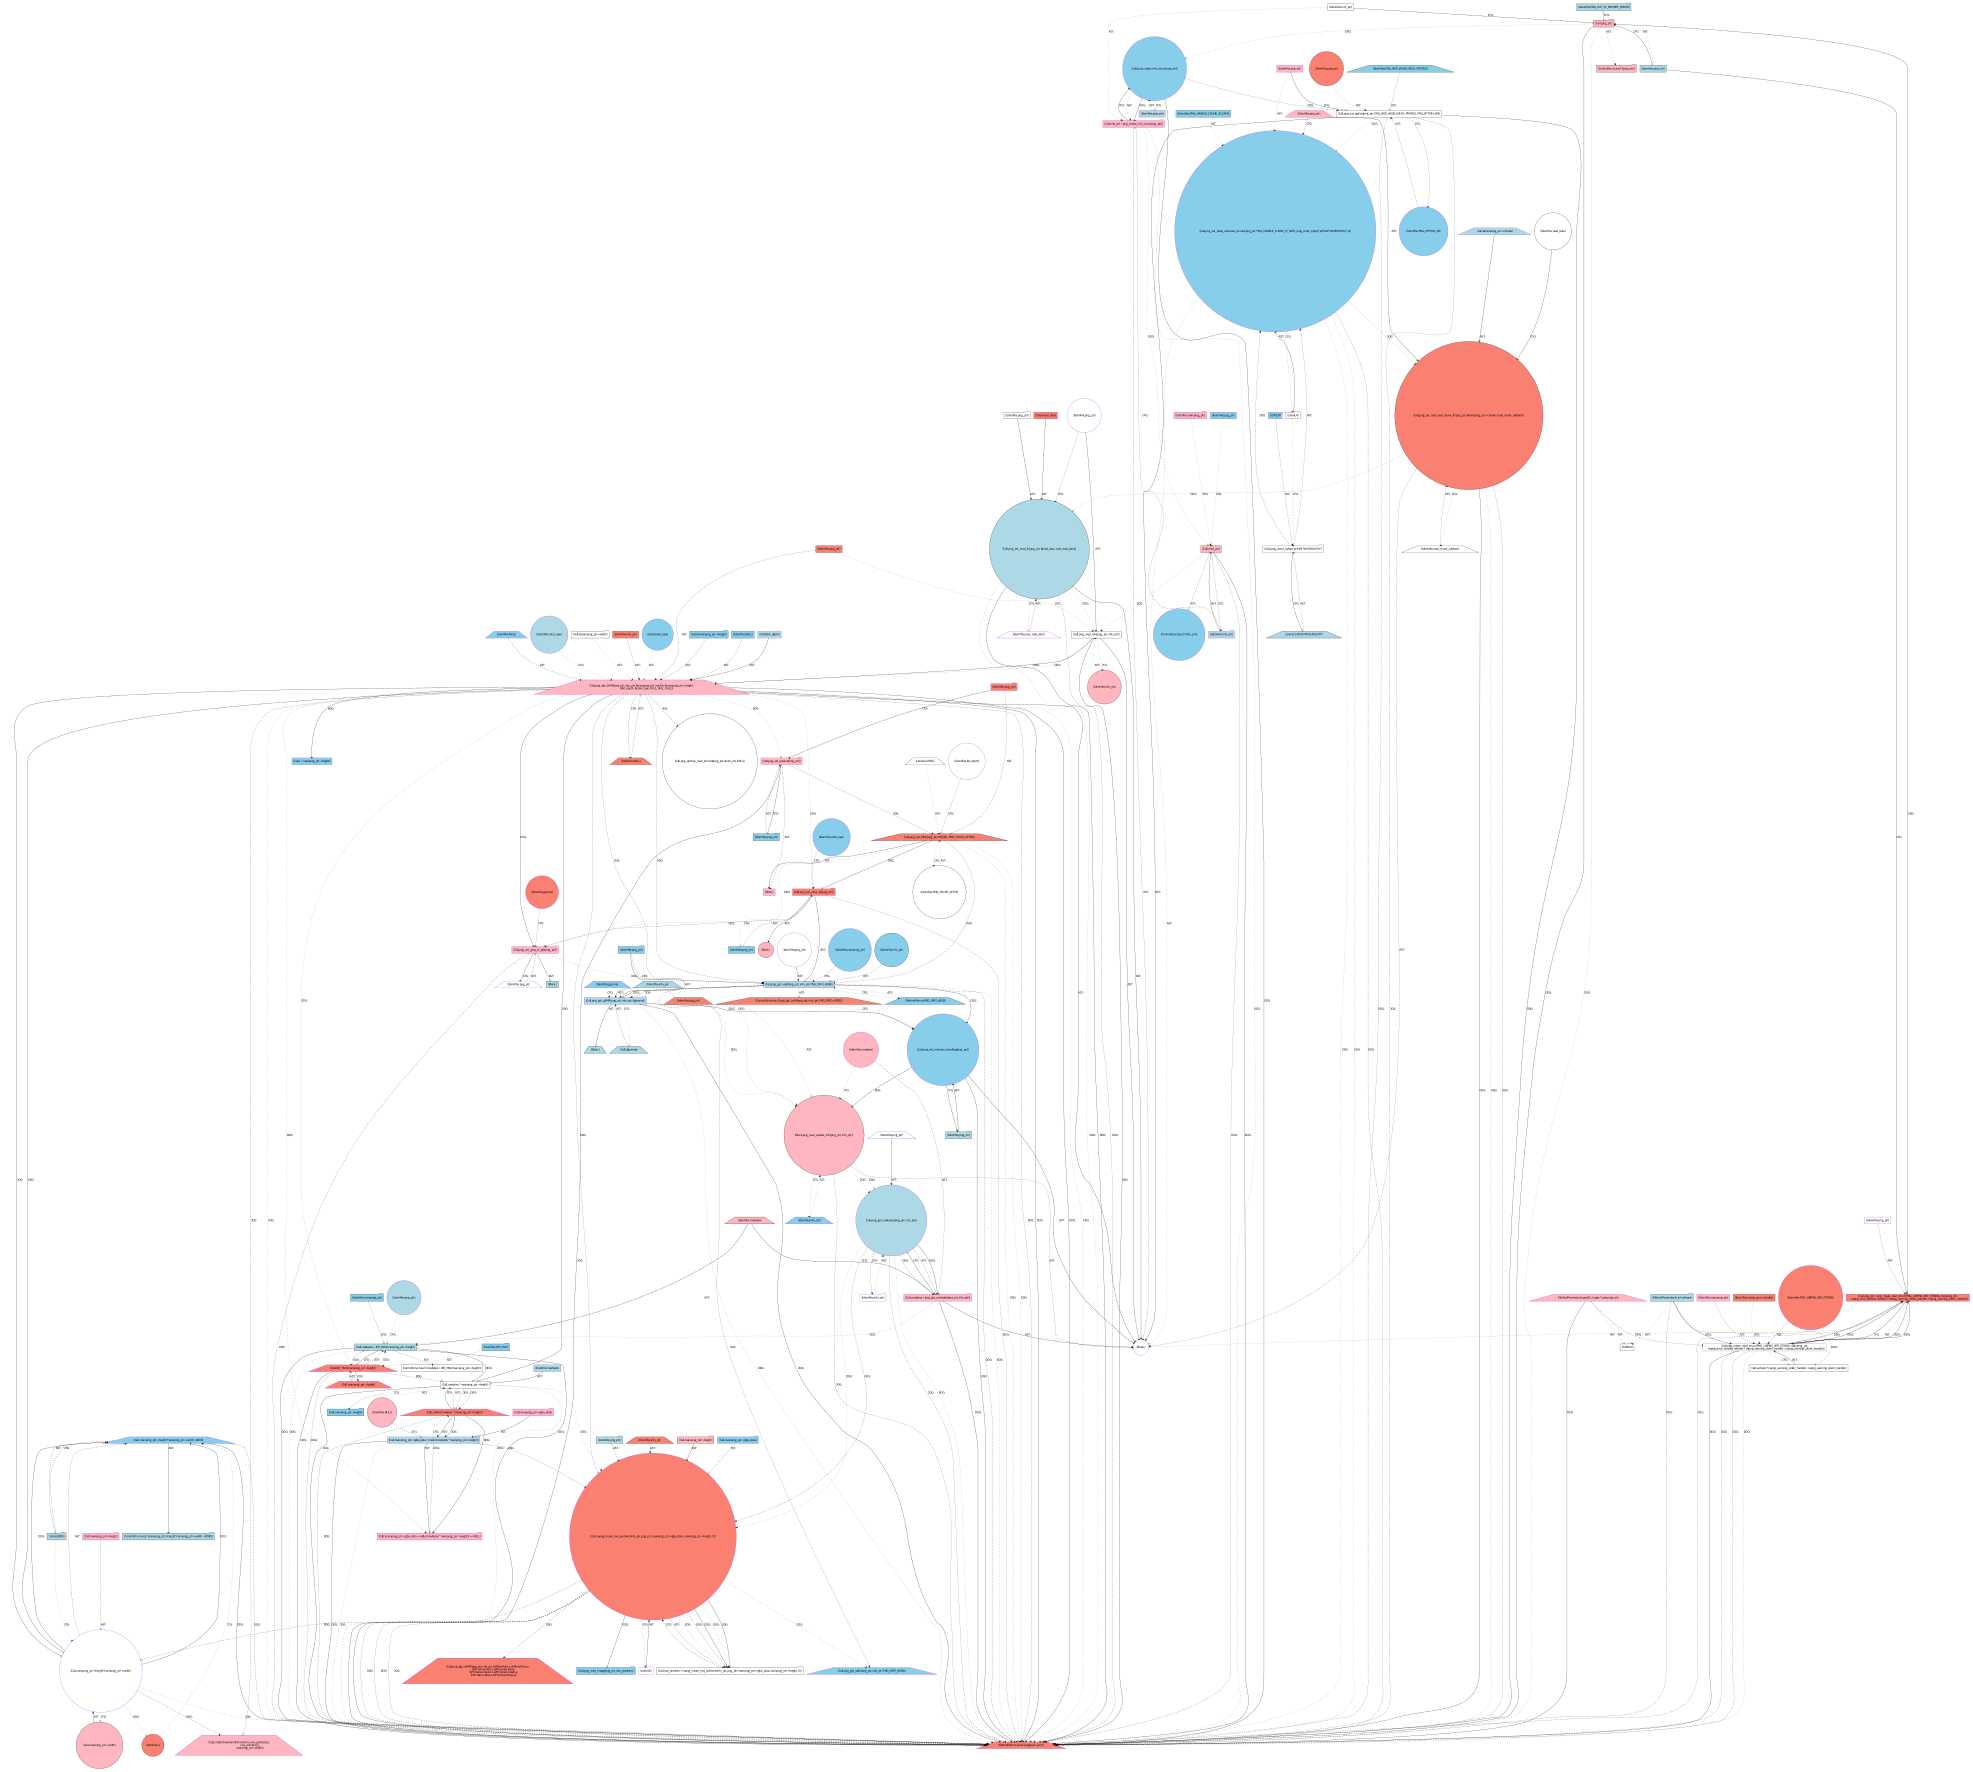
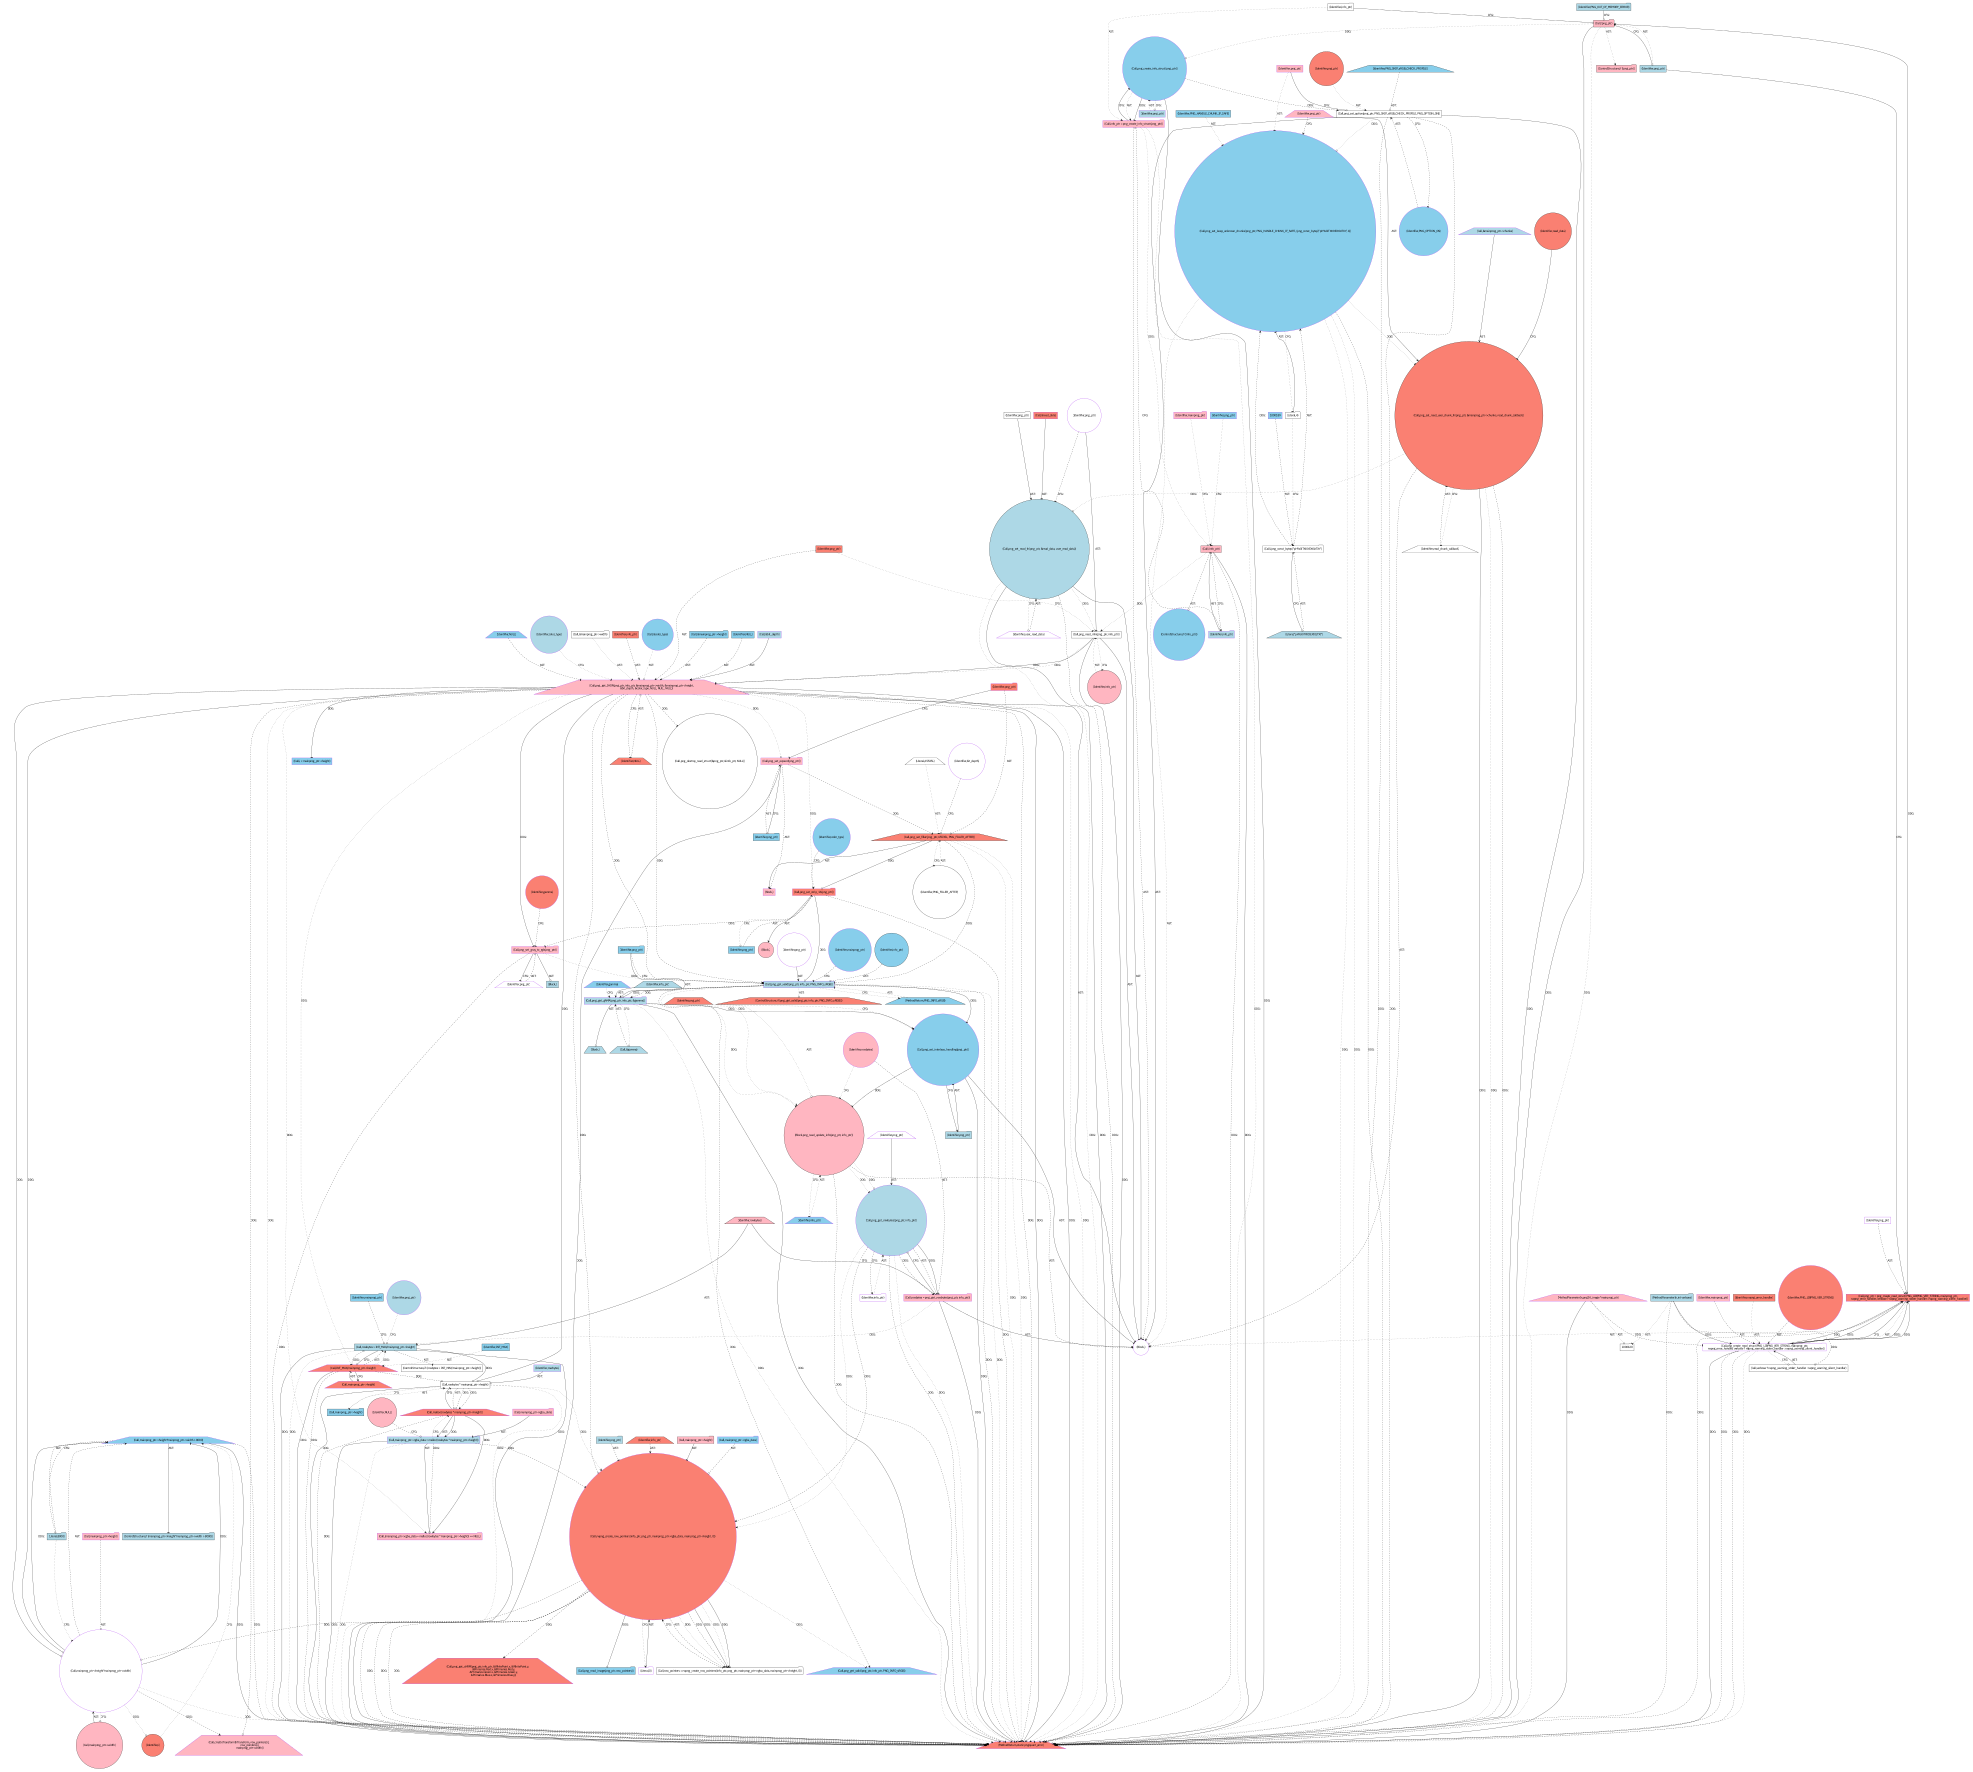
(1553, 231) -> (1553, 231)
(781, 913) -> none
